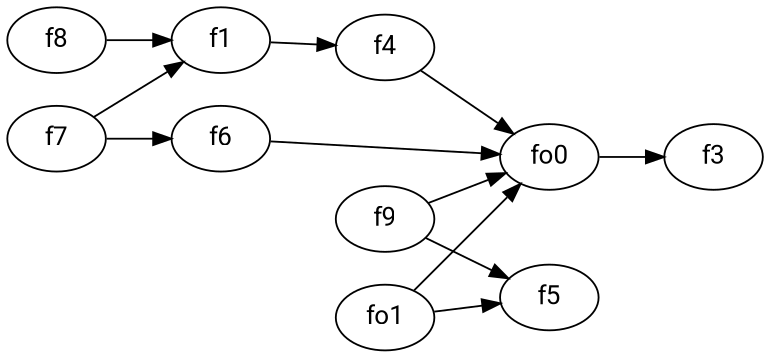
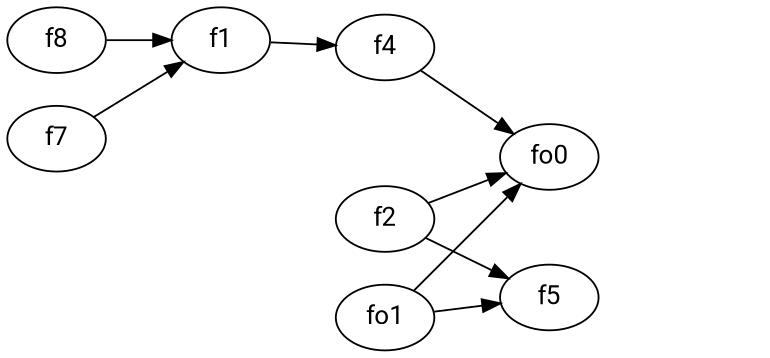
(221, 139) -> none
(714, 157) -> none
(385, 219) -> (385, 219)
